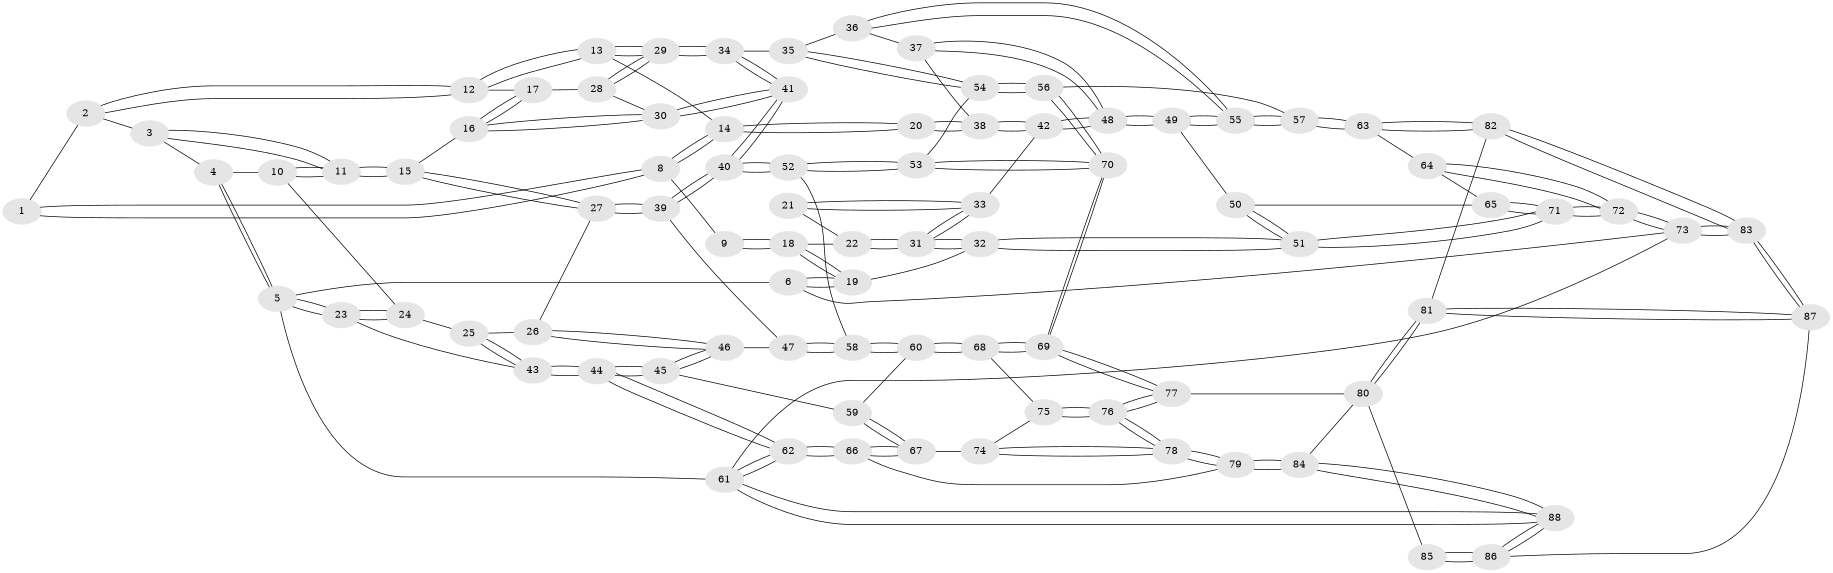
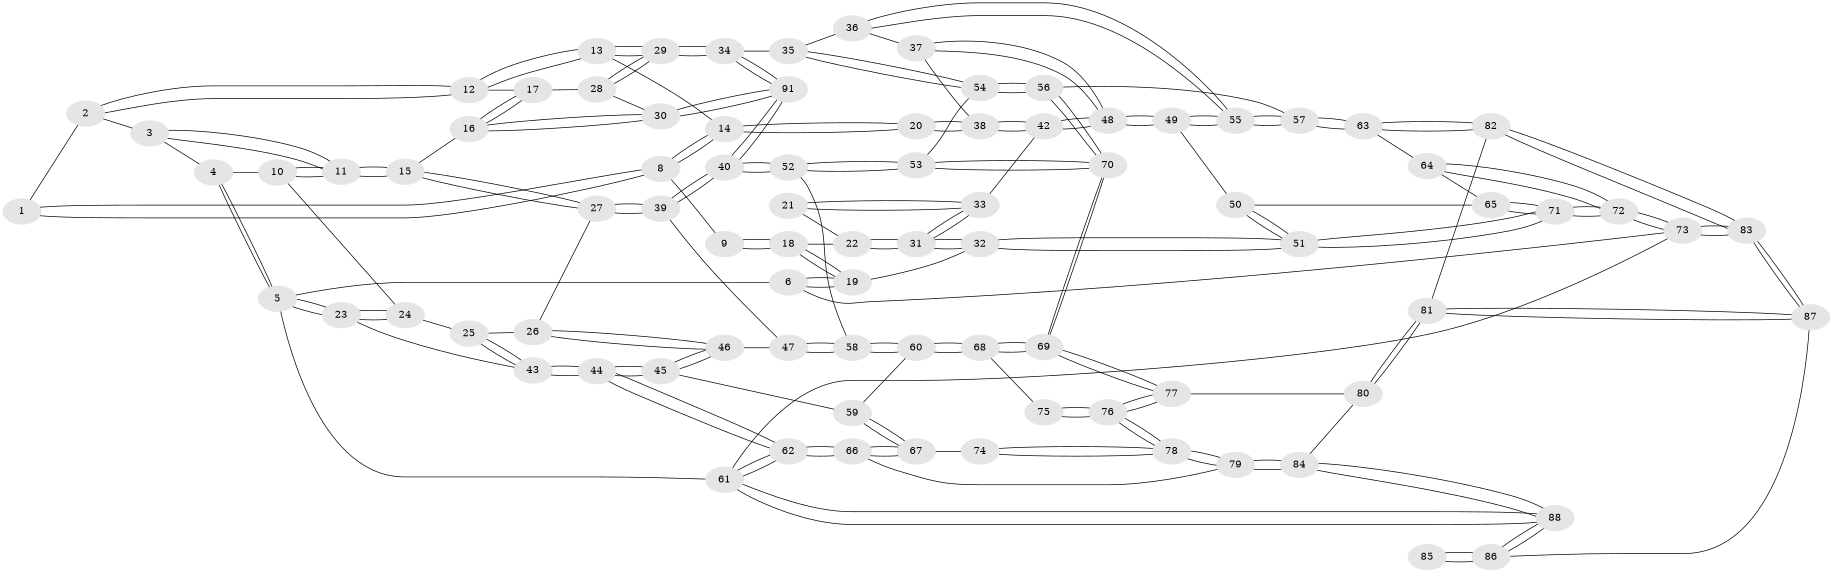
(789, 89) -> (789, 89)
(1012, 432) -> none
(1397, 479) -> none
